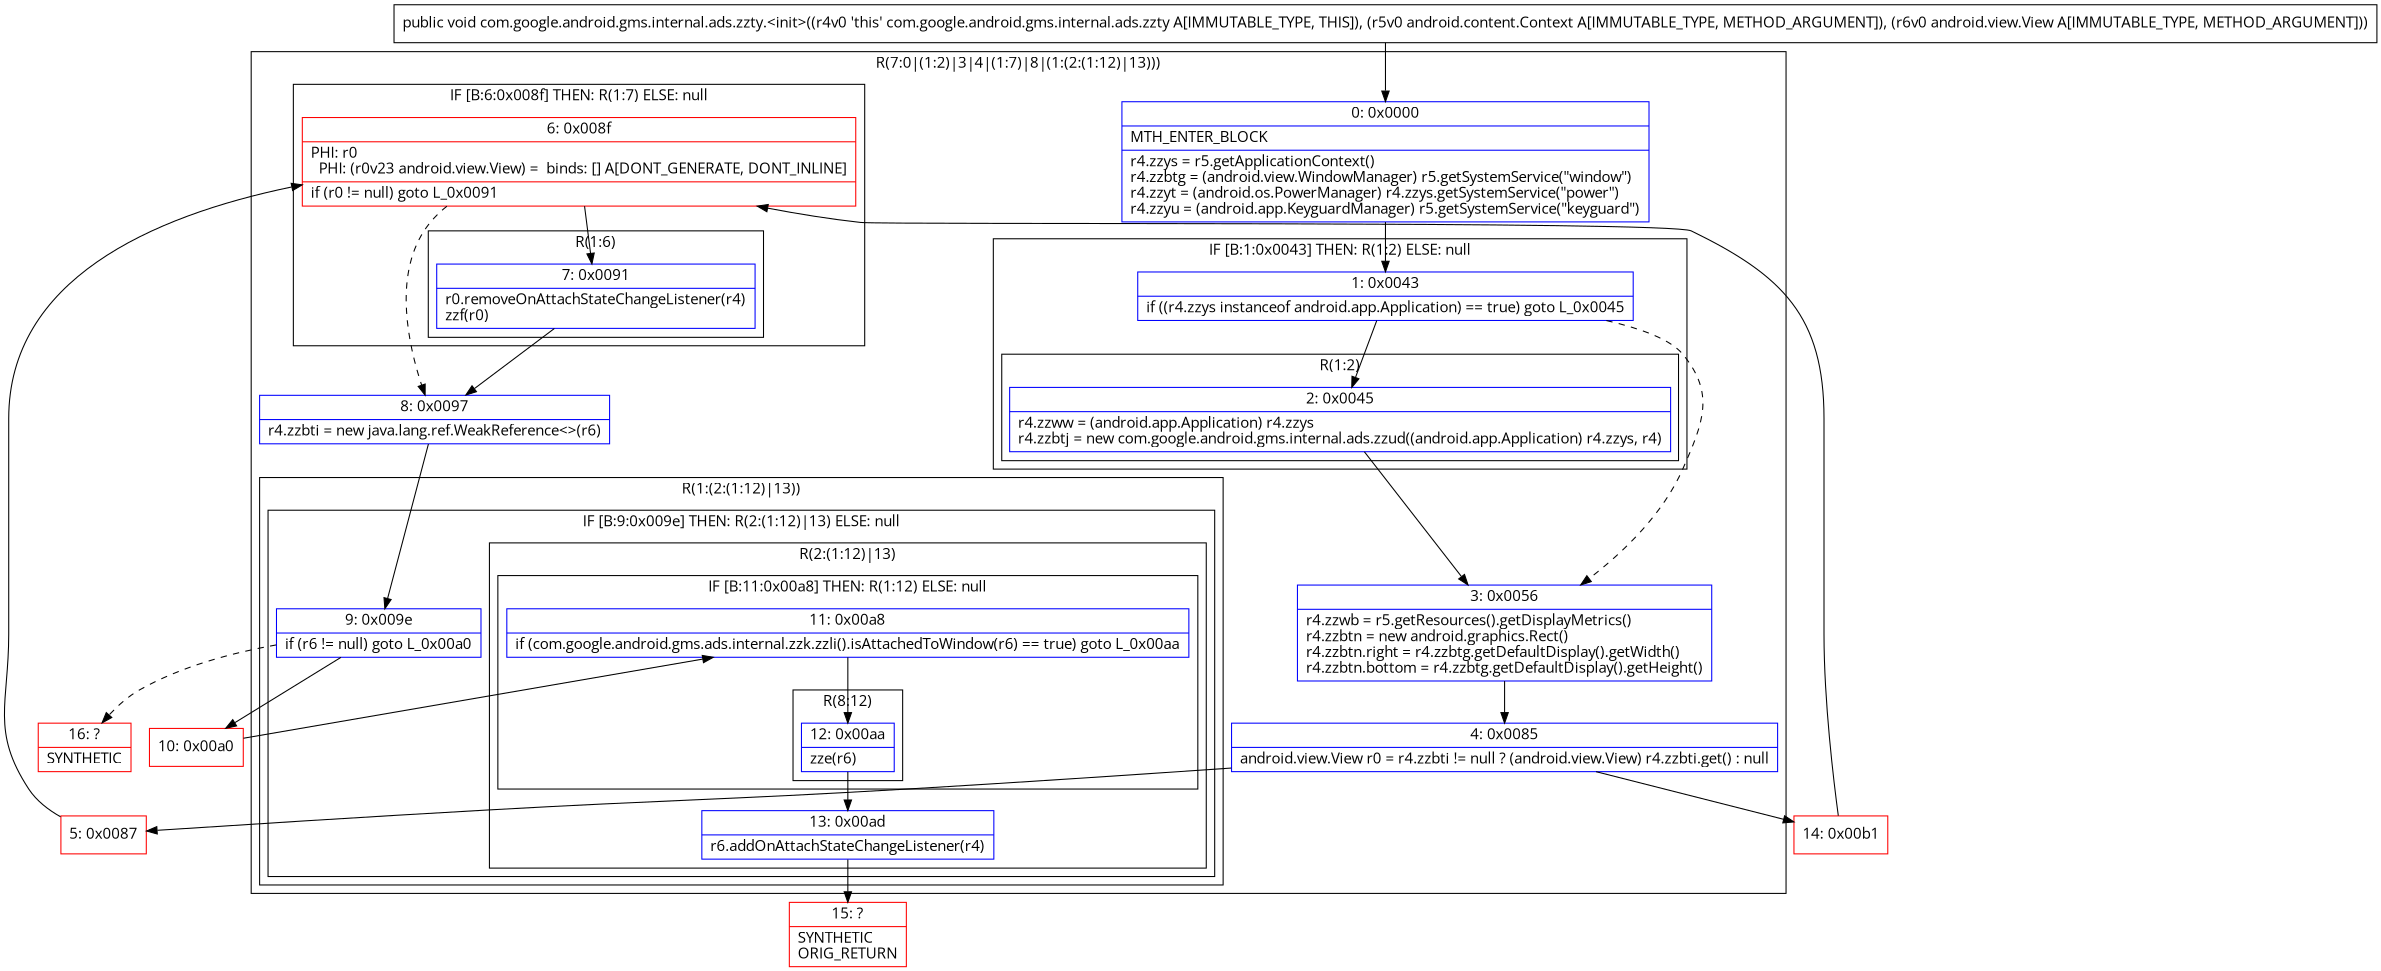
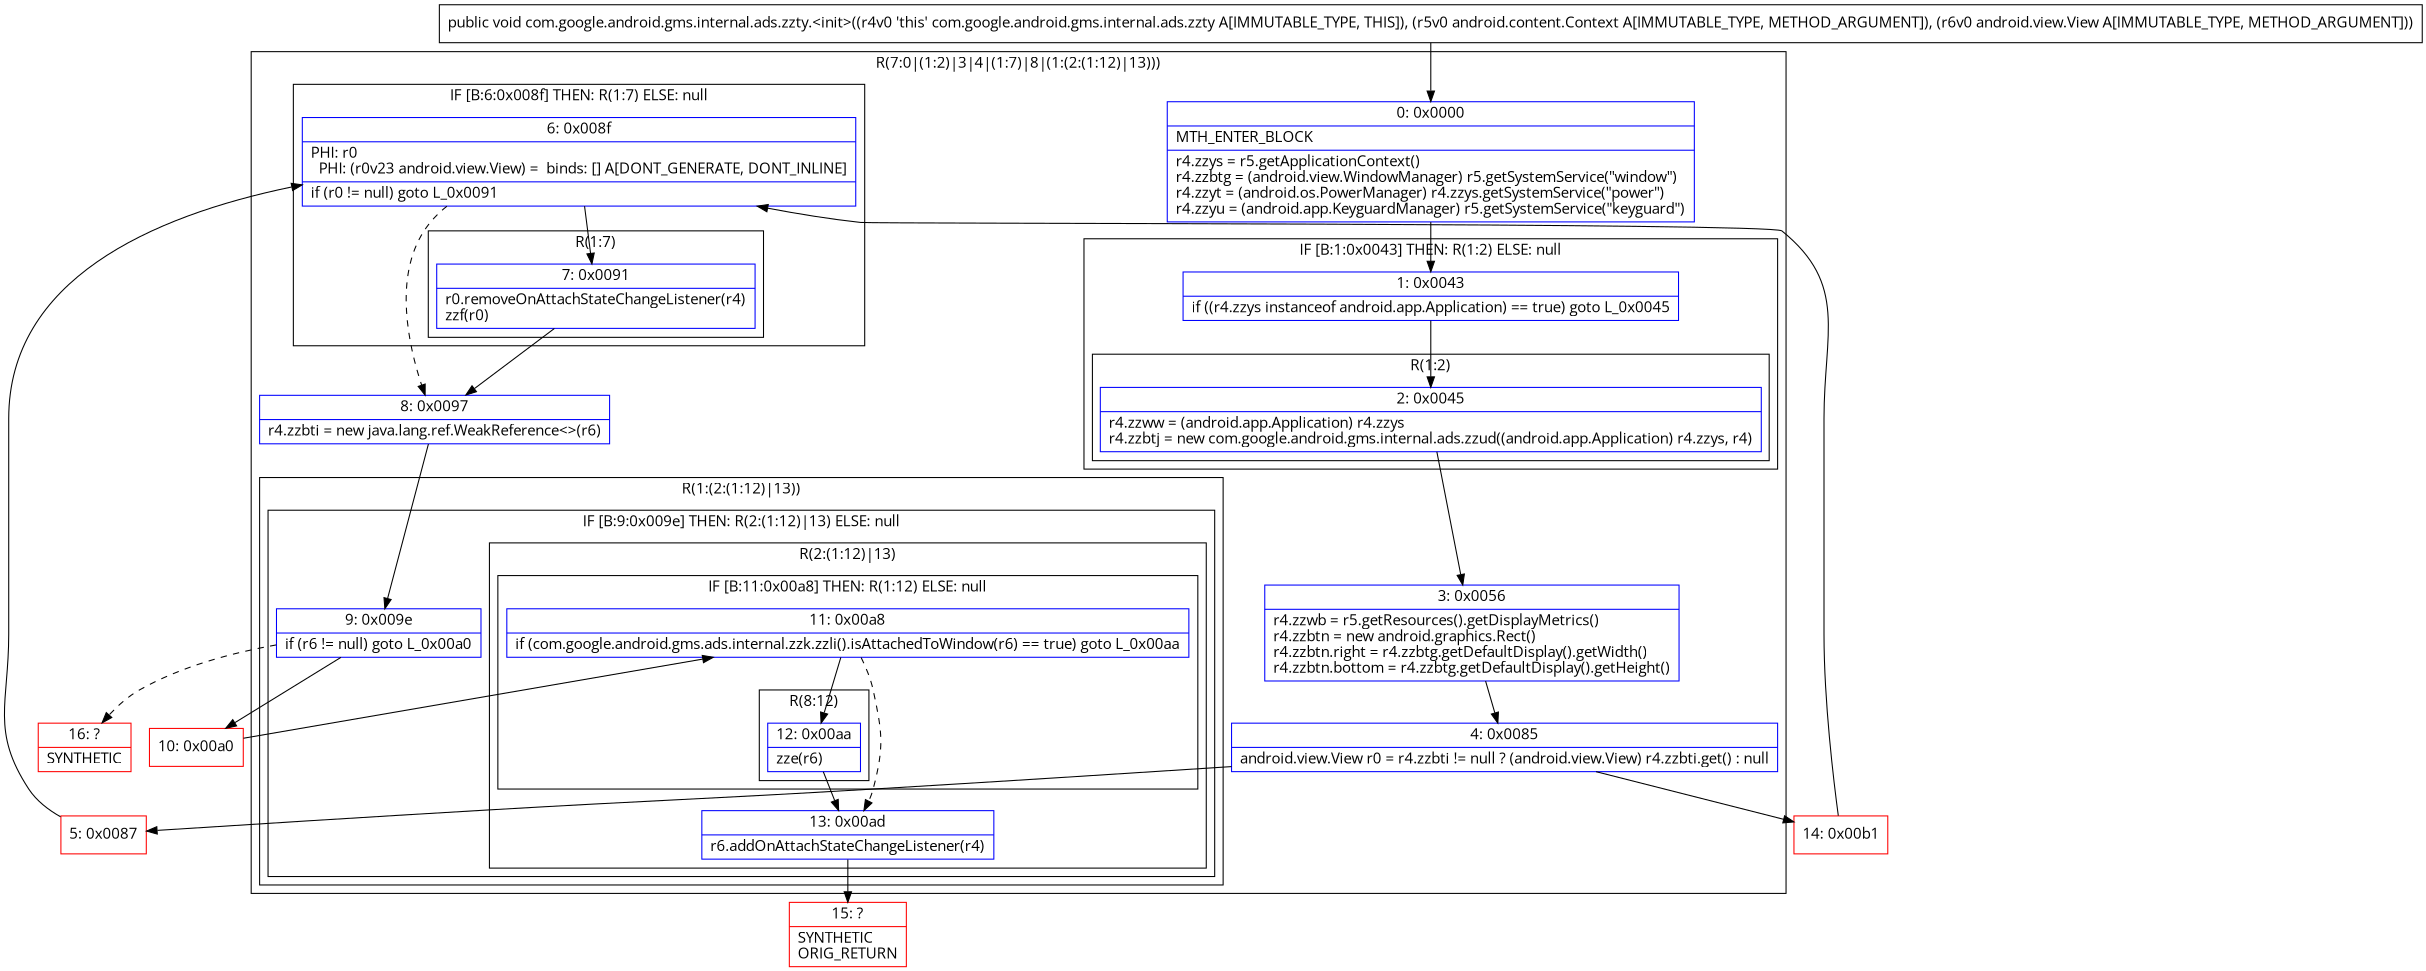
(579, 162) -> (579, 162)
(596, 243) -> (596, 243)
(1695, 440) -> none
none -> (880, 729)
